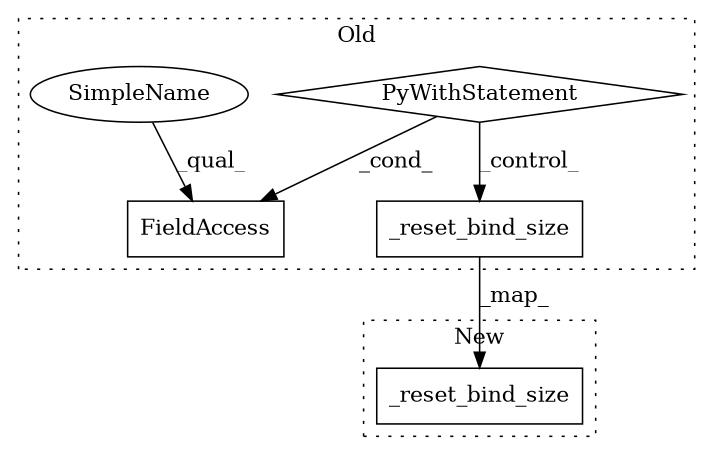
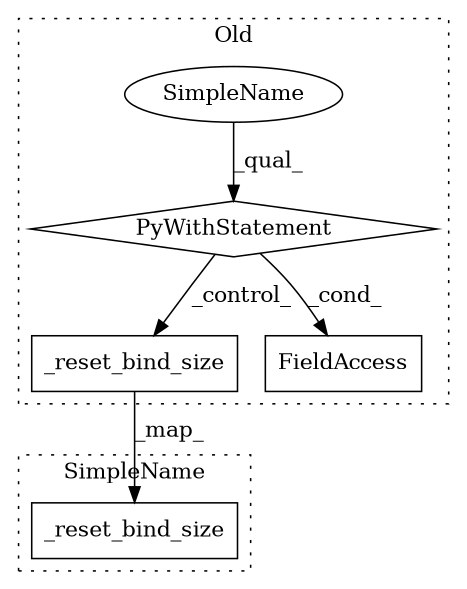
(169, 155) -> (234, 154)
(480, 338) -> (135, 473)
